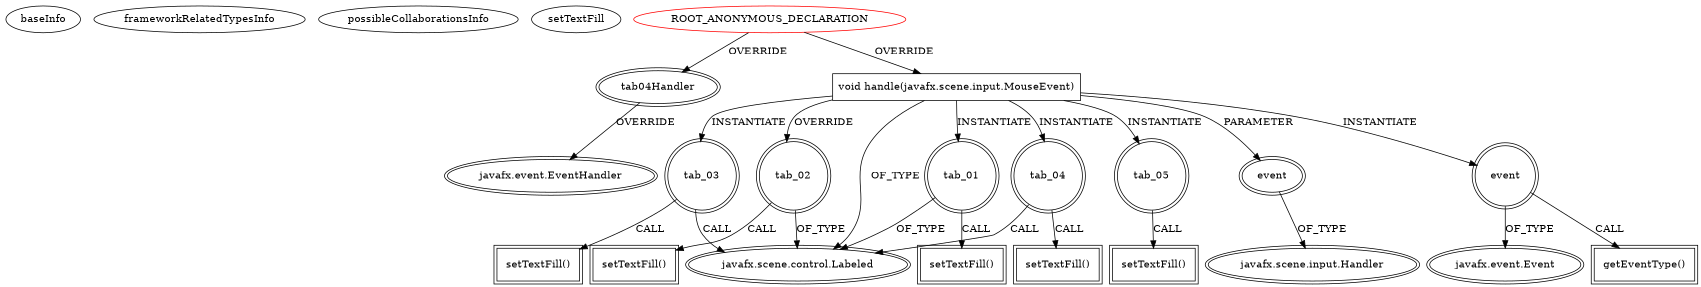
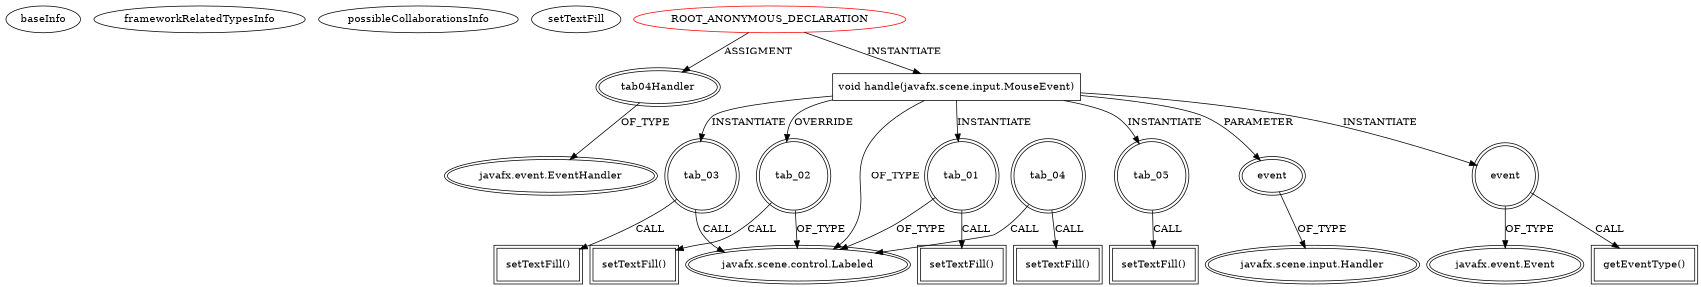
(758, 52) -> (758, 52)
(904, 52) -> (904, 52)
(1029, 114) -> none
(646, 122) -> (646, 122)
